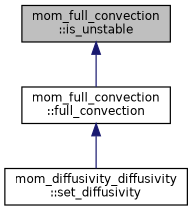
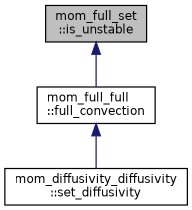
(96, 24) -> (96, 24)
(96, 105) -> (96, 105)
